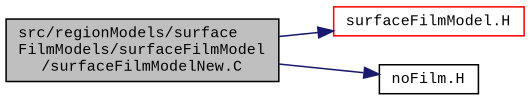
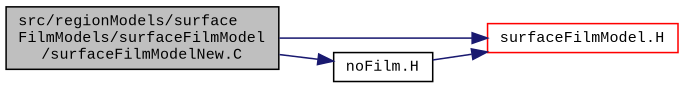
none -> (452, 57)
